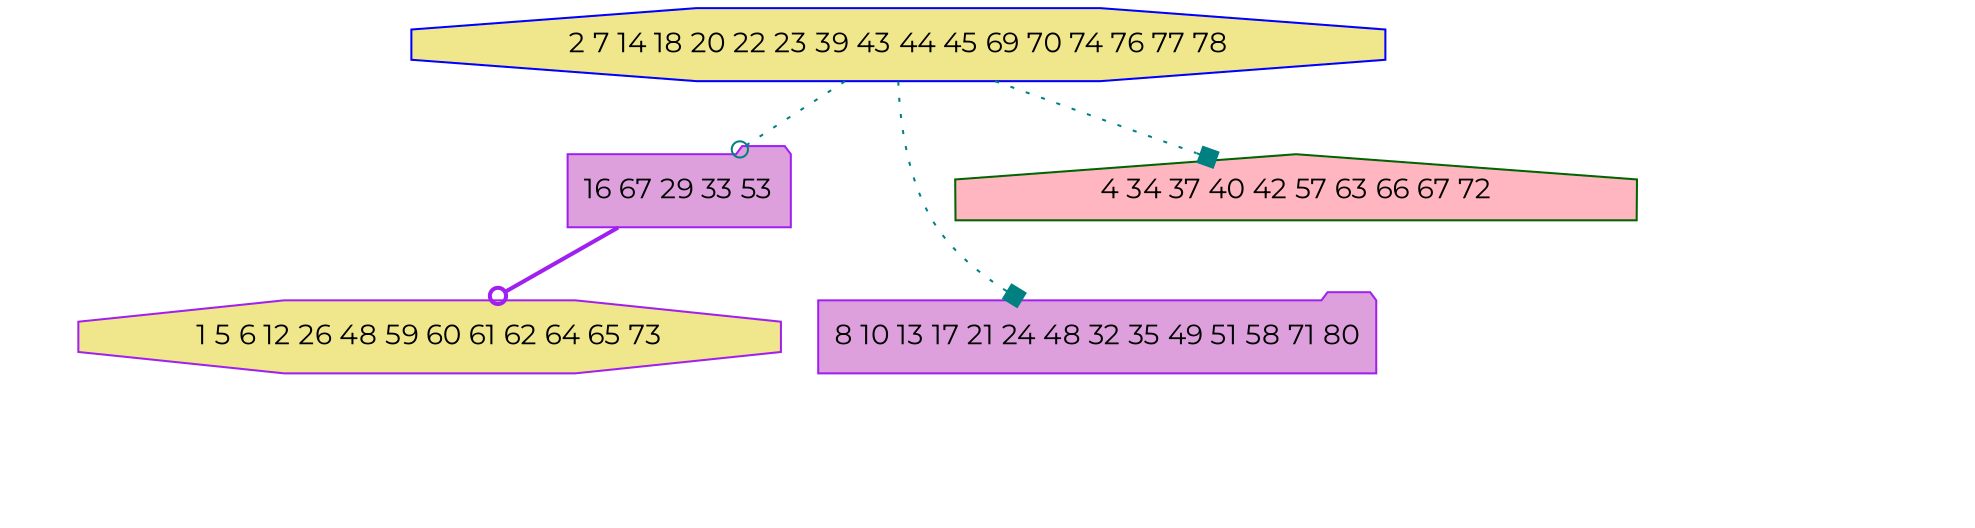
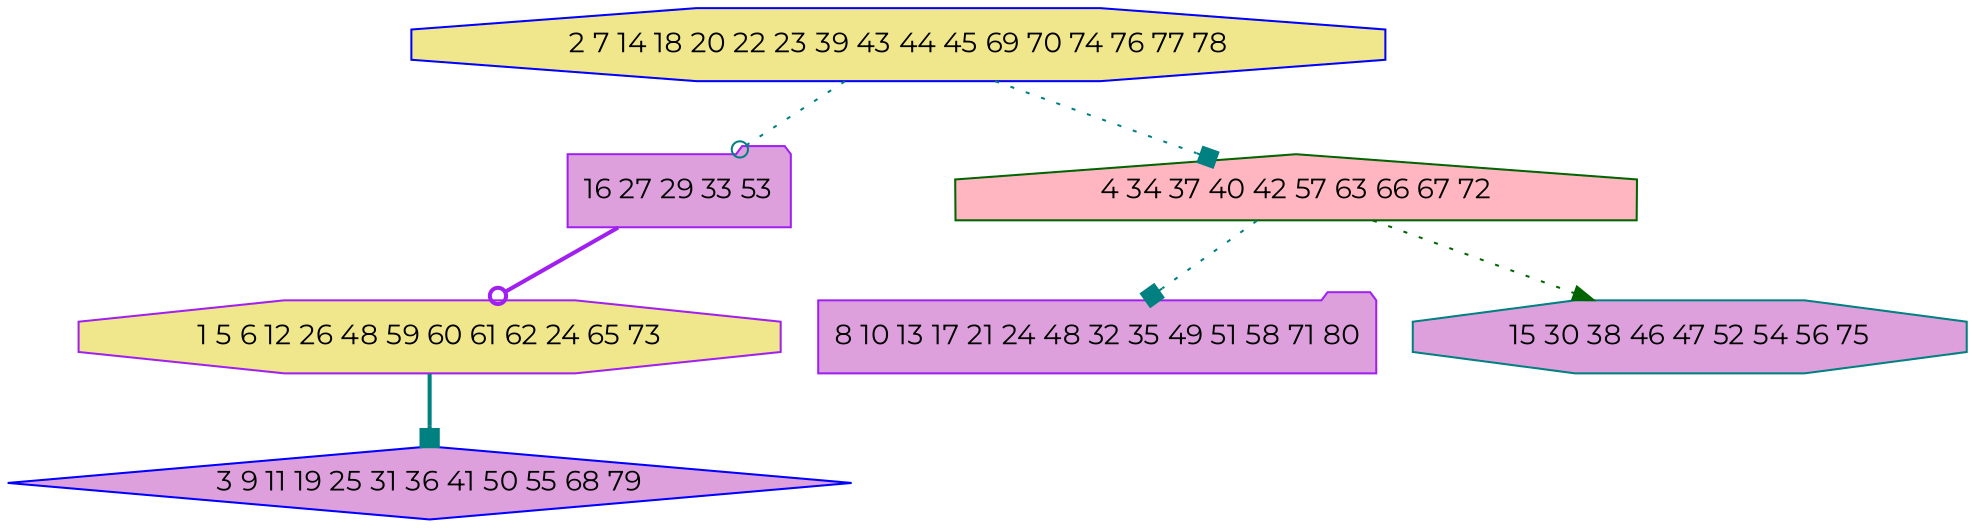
(679, 191) -> (679, 191)
(923, 201) -> (1210, 255)
(430, 337) -> (430, 337)
none -> (1690, 337)
none -> (430, 483)
